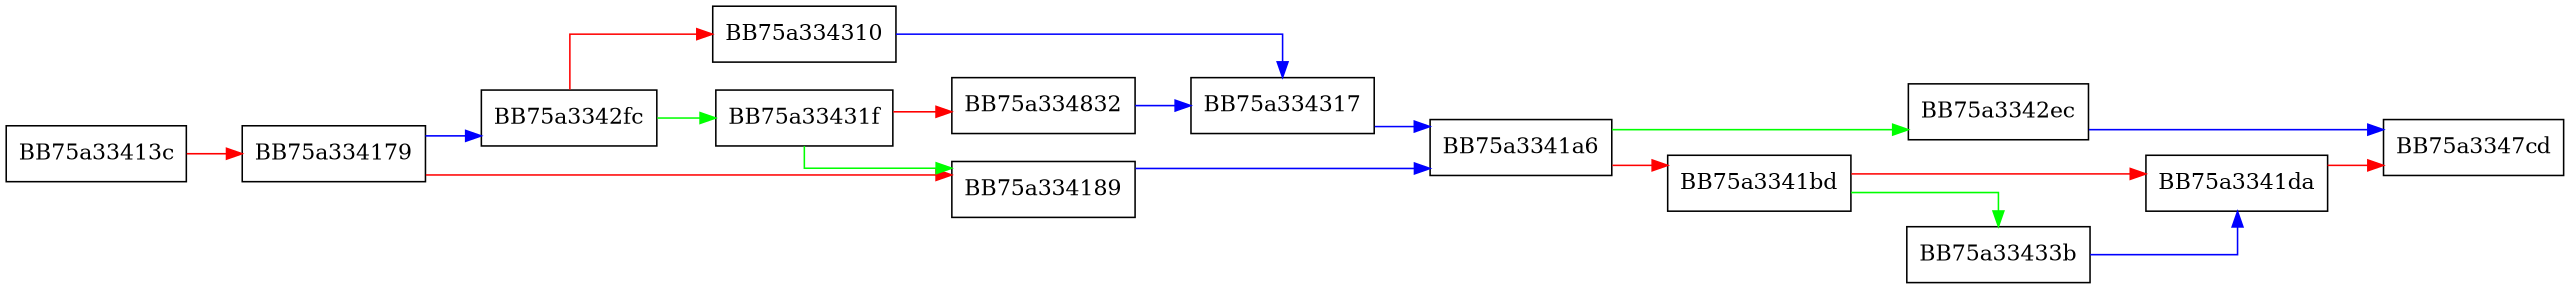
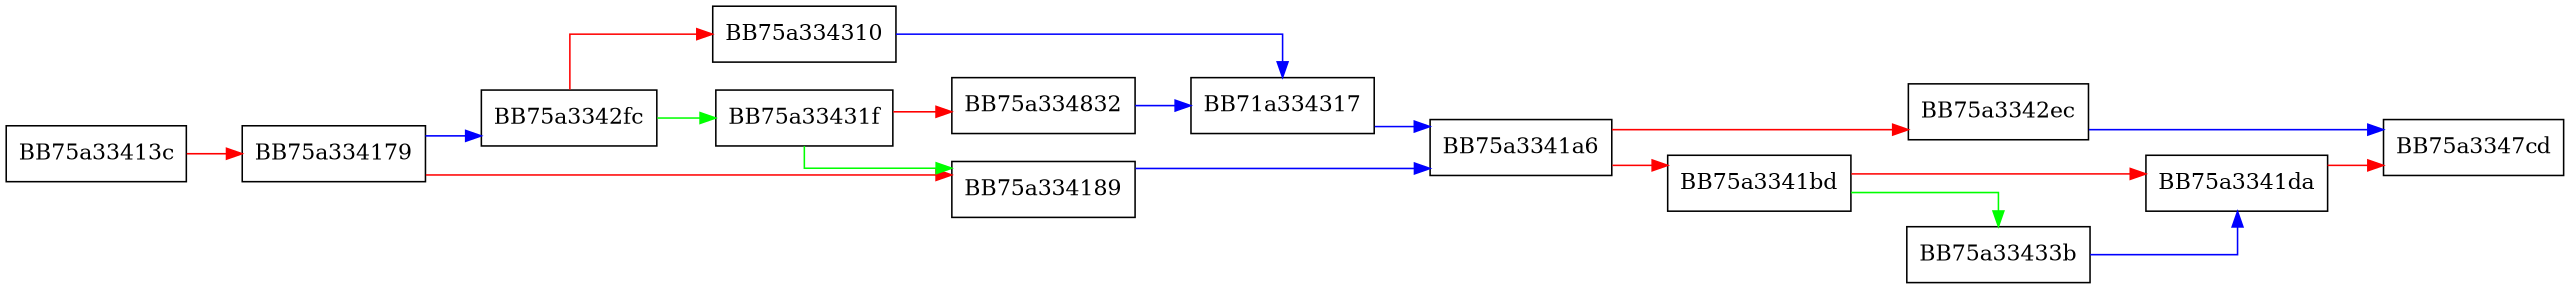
(1283, 106) -> (1283, 106)
(1752, 130) -> (1752, 130)
